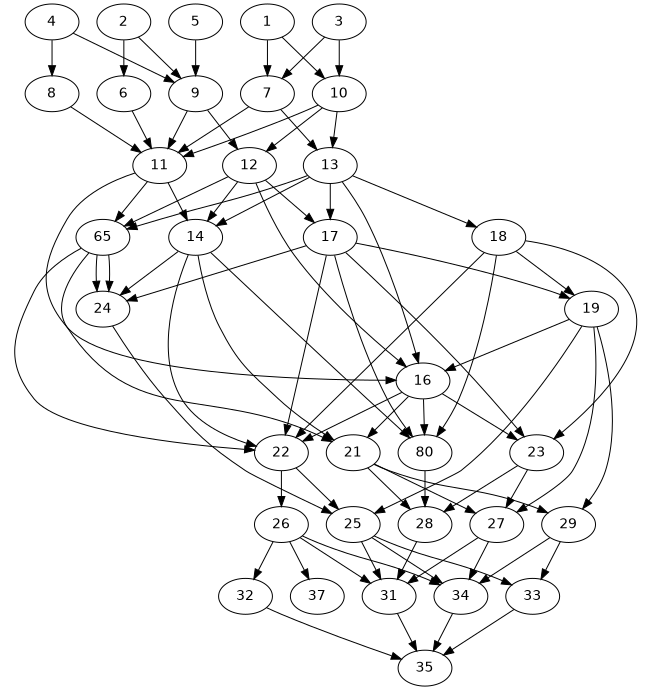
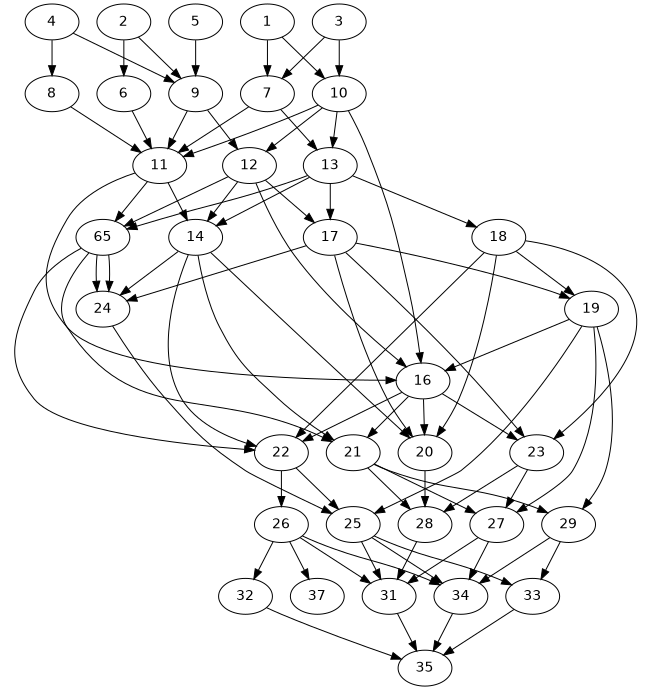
(386, 265) -> (394, 229)
(309, 332) -> none
(425, 453) -> (425, 453)
